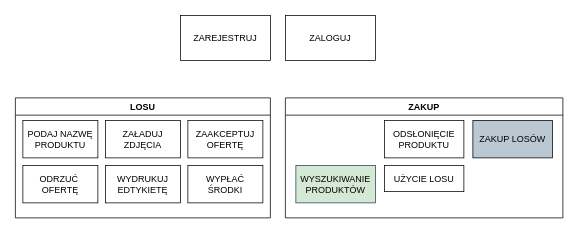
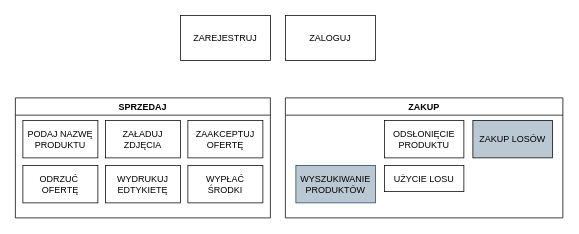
(143, 107) -> (143, 107)
(336, 184) -> (336, 184)
